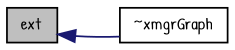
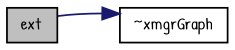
(98, 37) -> (80, 14)
